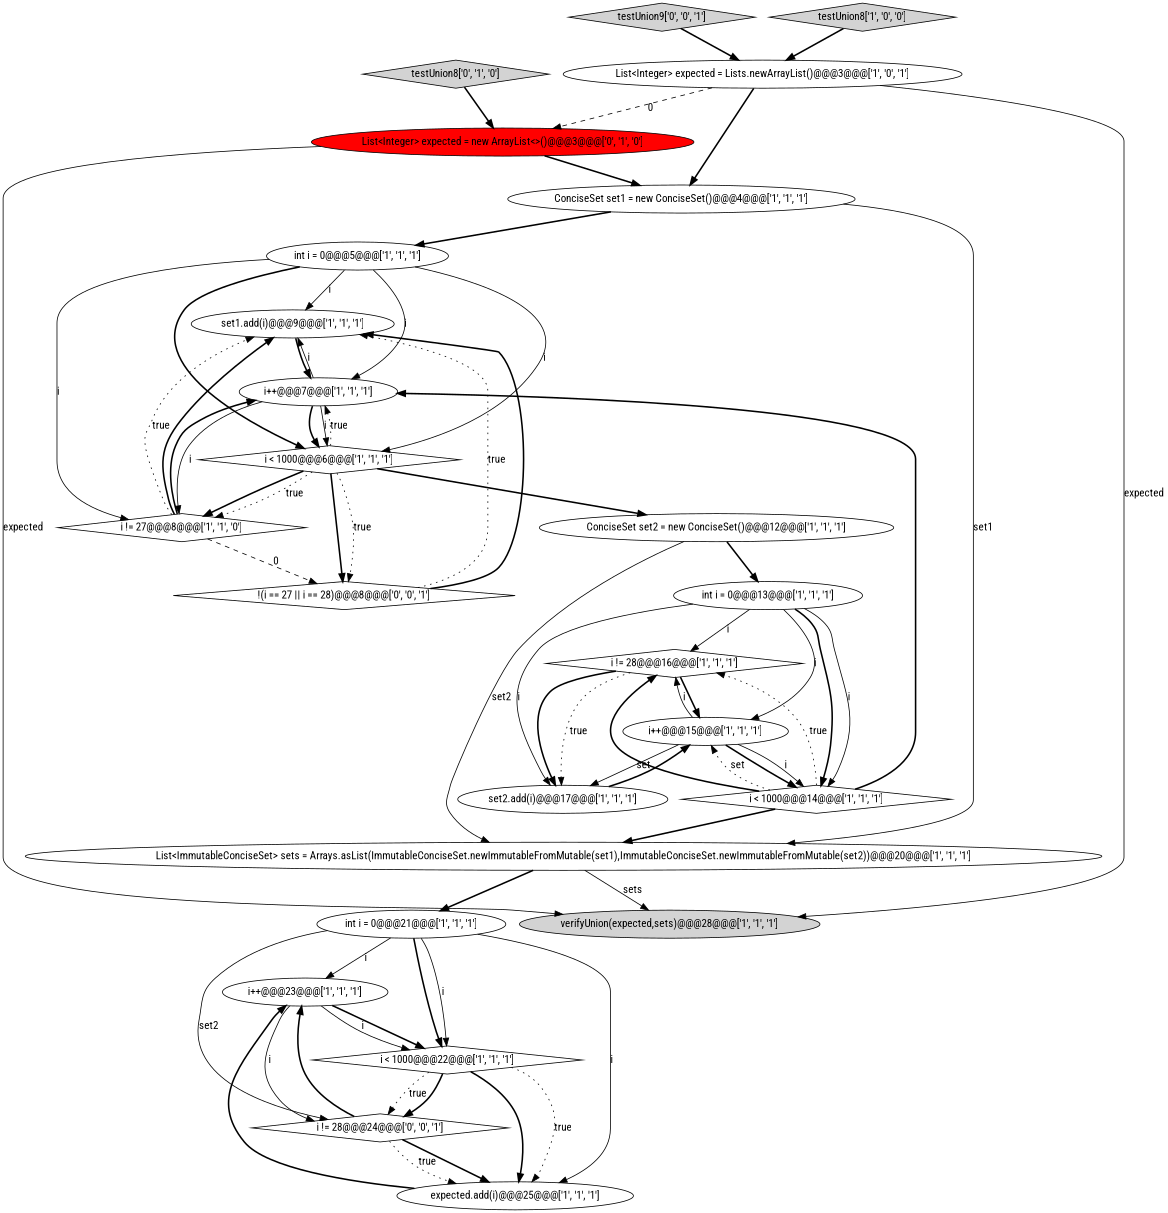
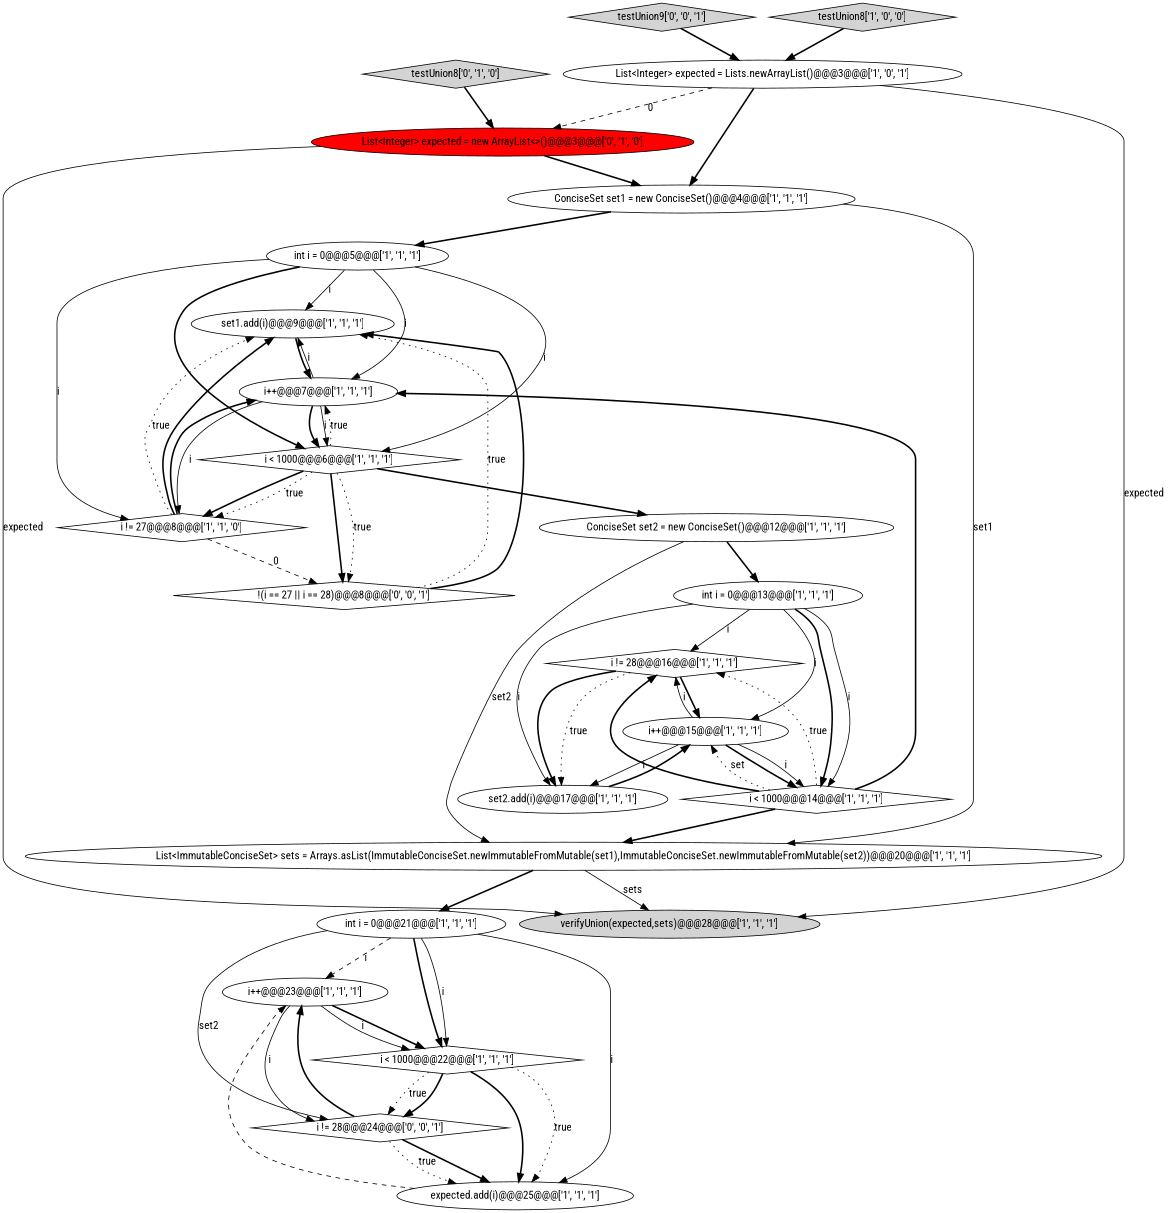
(644, 765) -> (644, 765)
(362, 956) -> (362, 956)
(255, 1151) -> (255, 1151)
